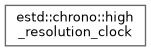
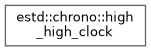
(75, 26) -> (75, 26)
